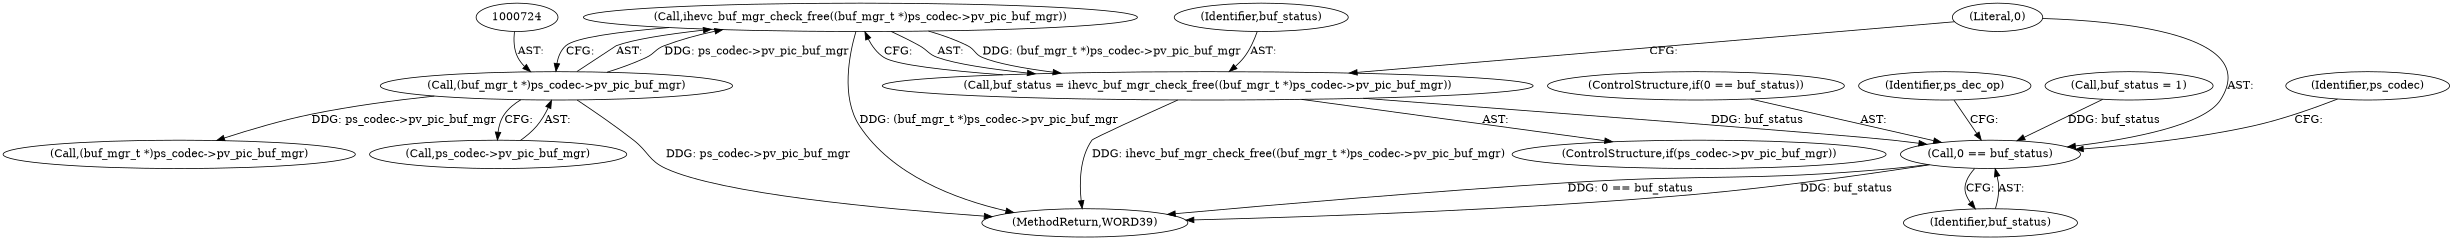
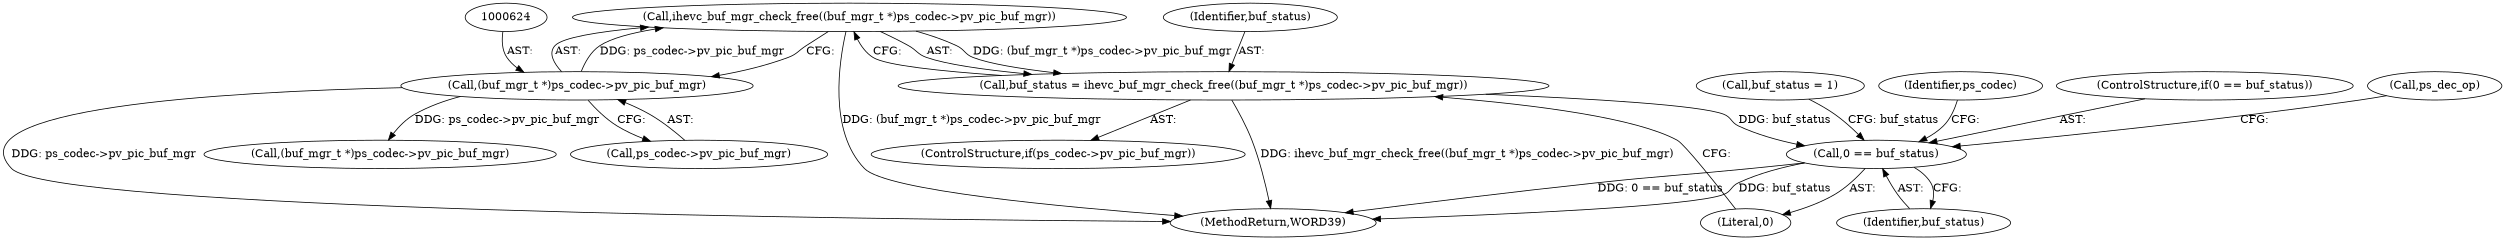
(517, 17) -> (506, 17)
(2223, 65) -> (1831, 196)
(1945, 86) -> (2435, 86)
(2114, 120) -> (1893, 120)
